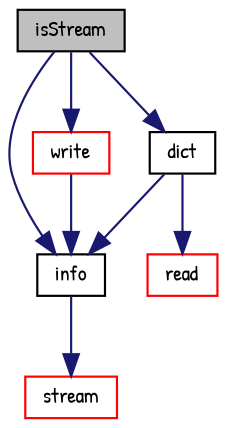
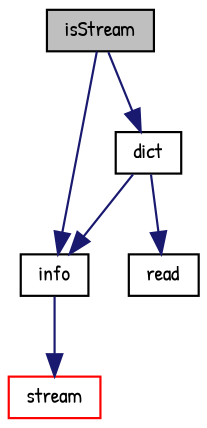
(71, 153) -> none
(182, 275) -> (164, 275)
